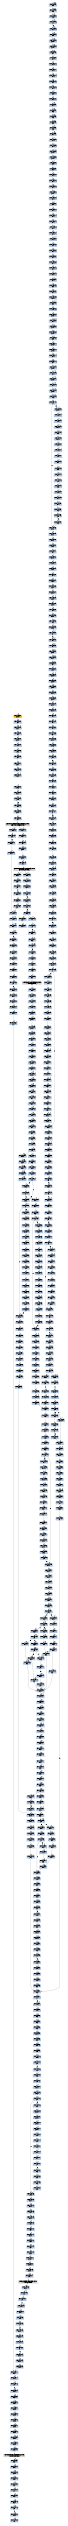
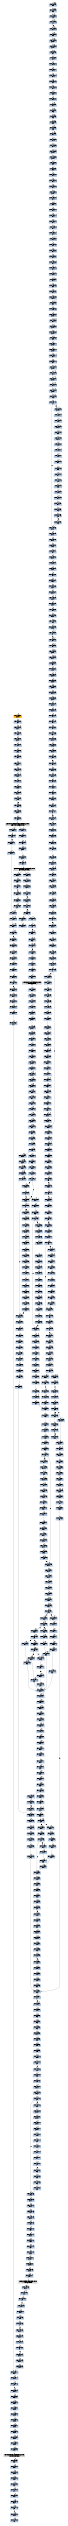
none -> (18, 782)
(39, 1250) -> none
